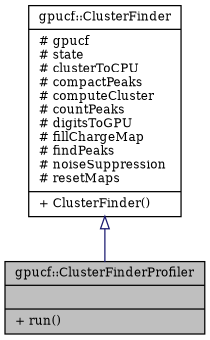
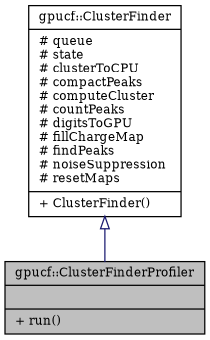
(64, 41) -> (66, 41)
